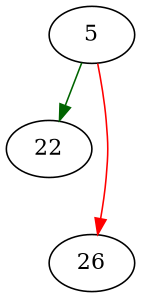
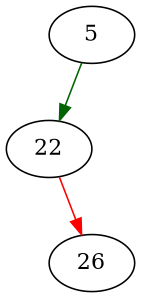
(108, 141) -> (68, 198)
